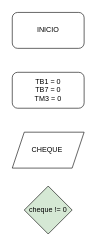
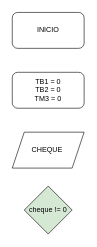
(48, 90) -> (48, 90)
